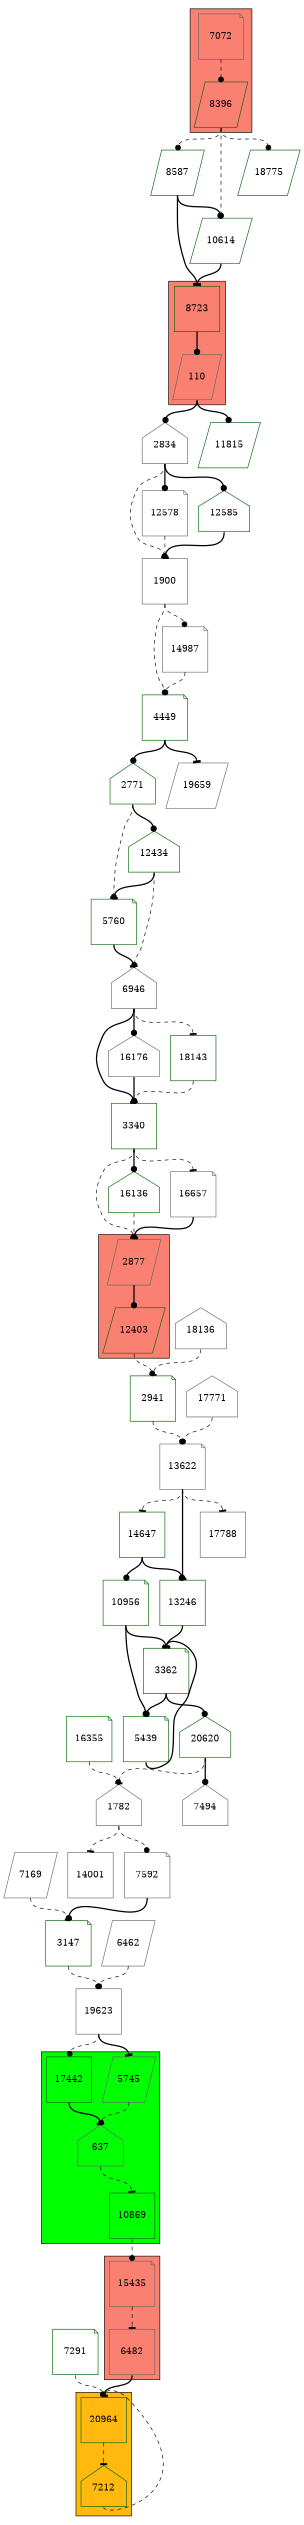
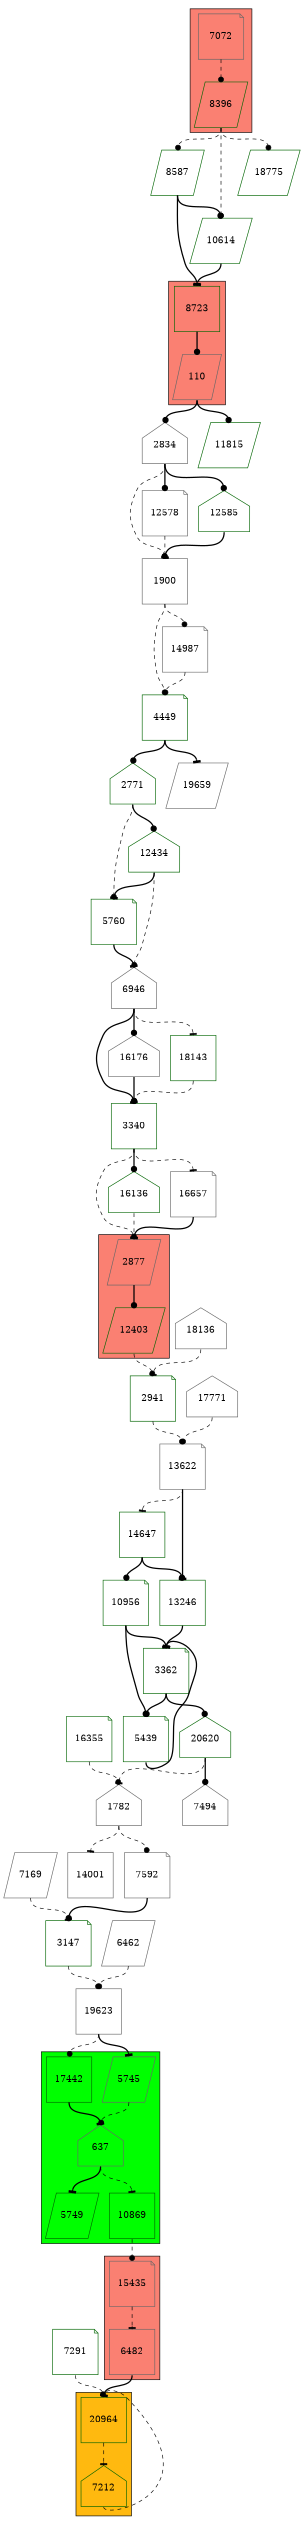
(223, 1535) -> none
none -> (72, 2216)
